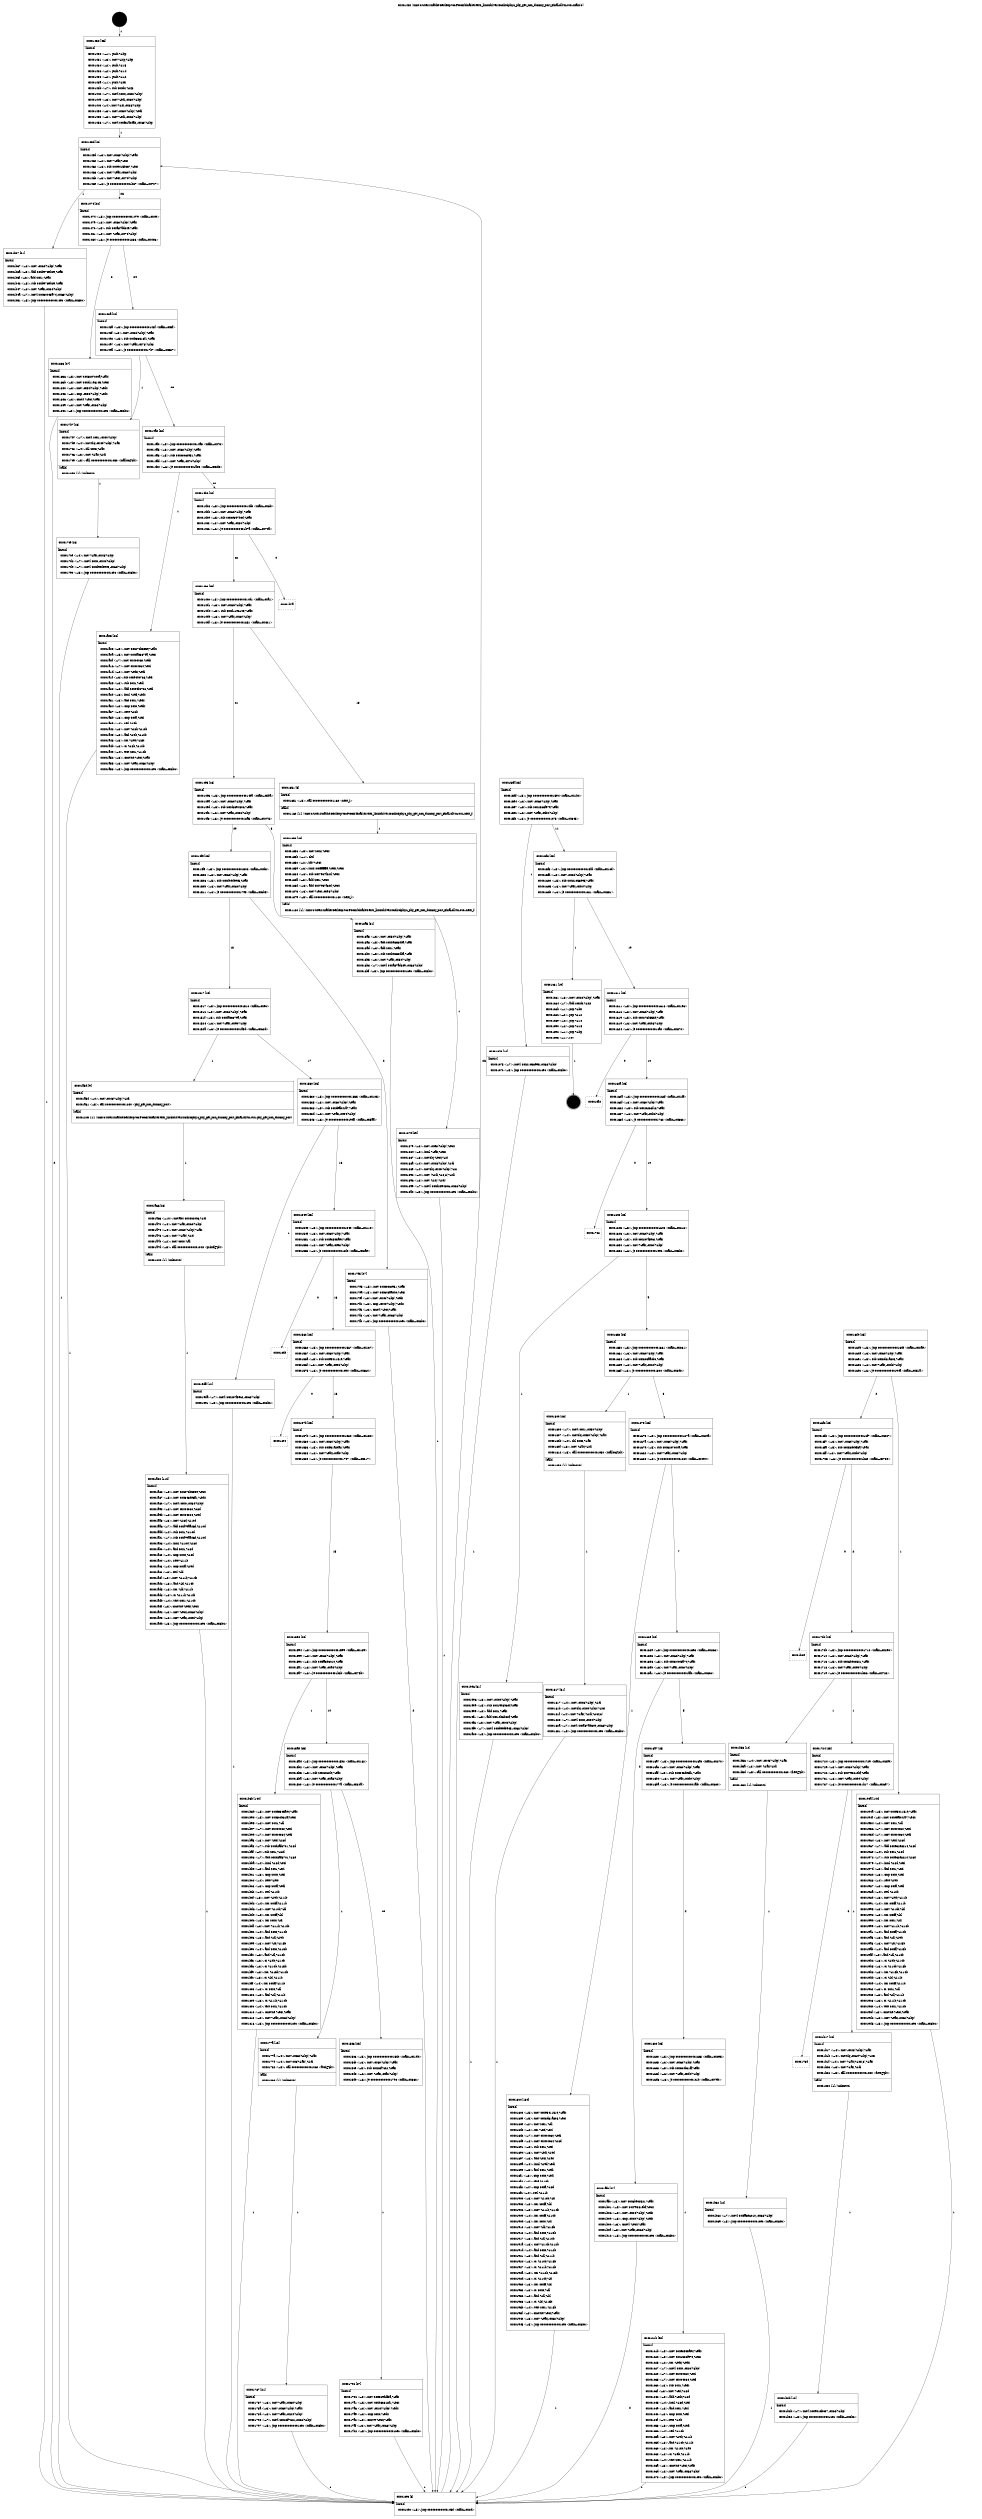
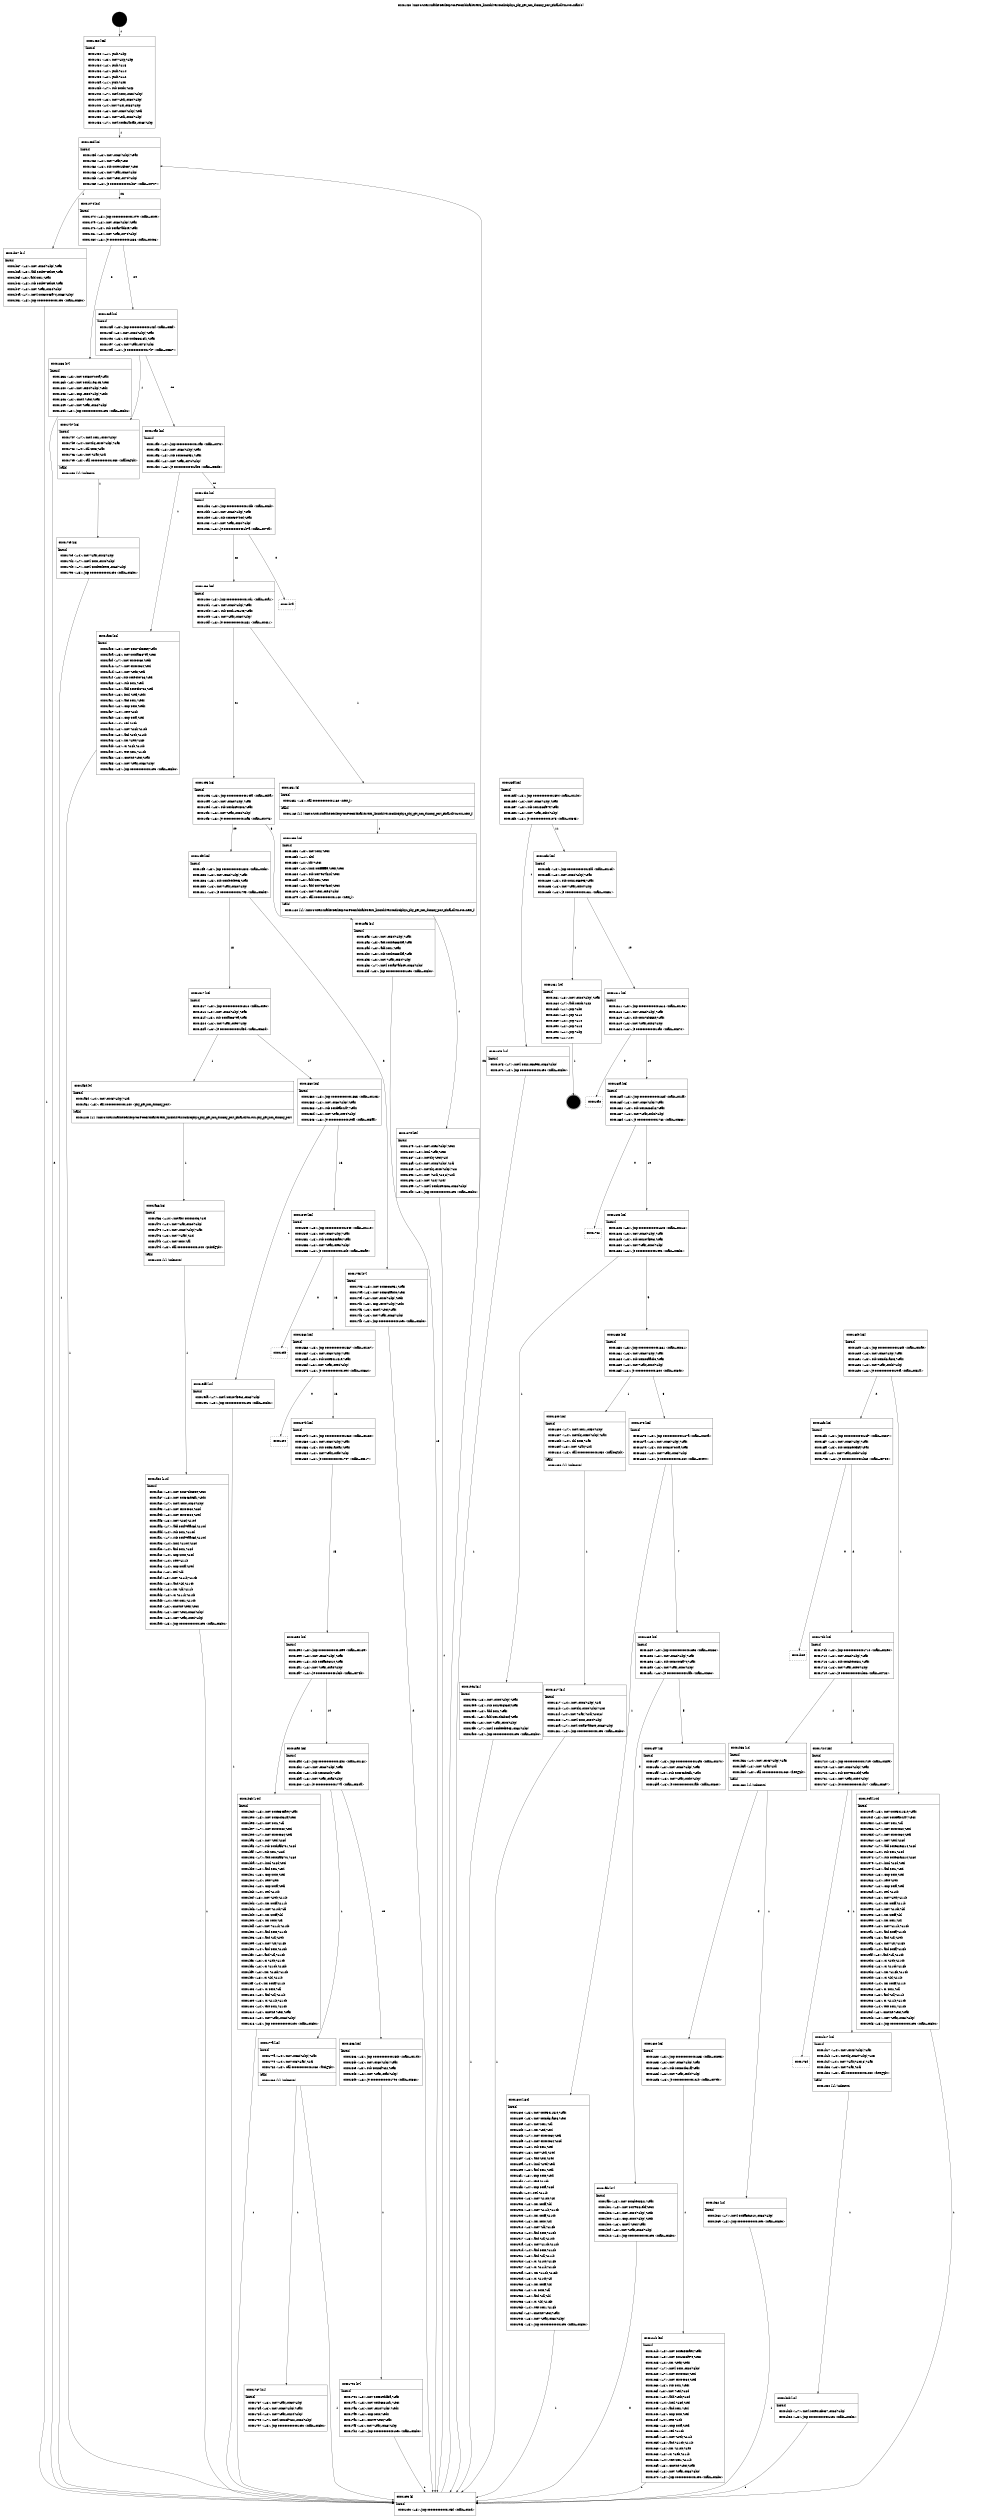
(357, 703) -> (357, 703)
(437, 1441) -> (437, 1441)
(684, 1914) -> (721, 1913)
(327, 2487) -> (327, 2314)
